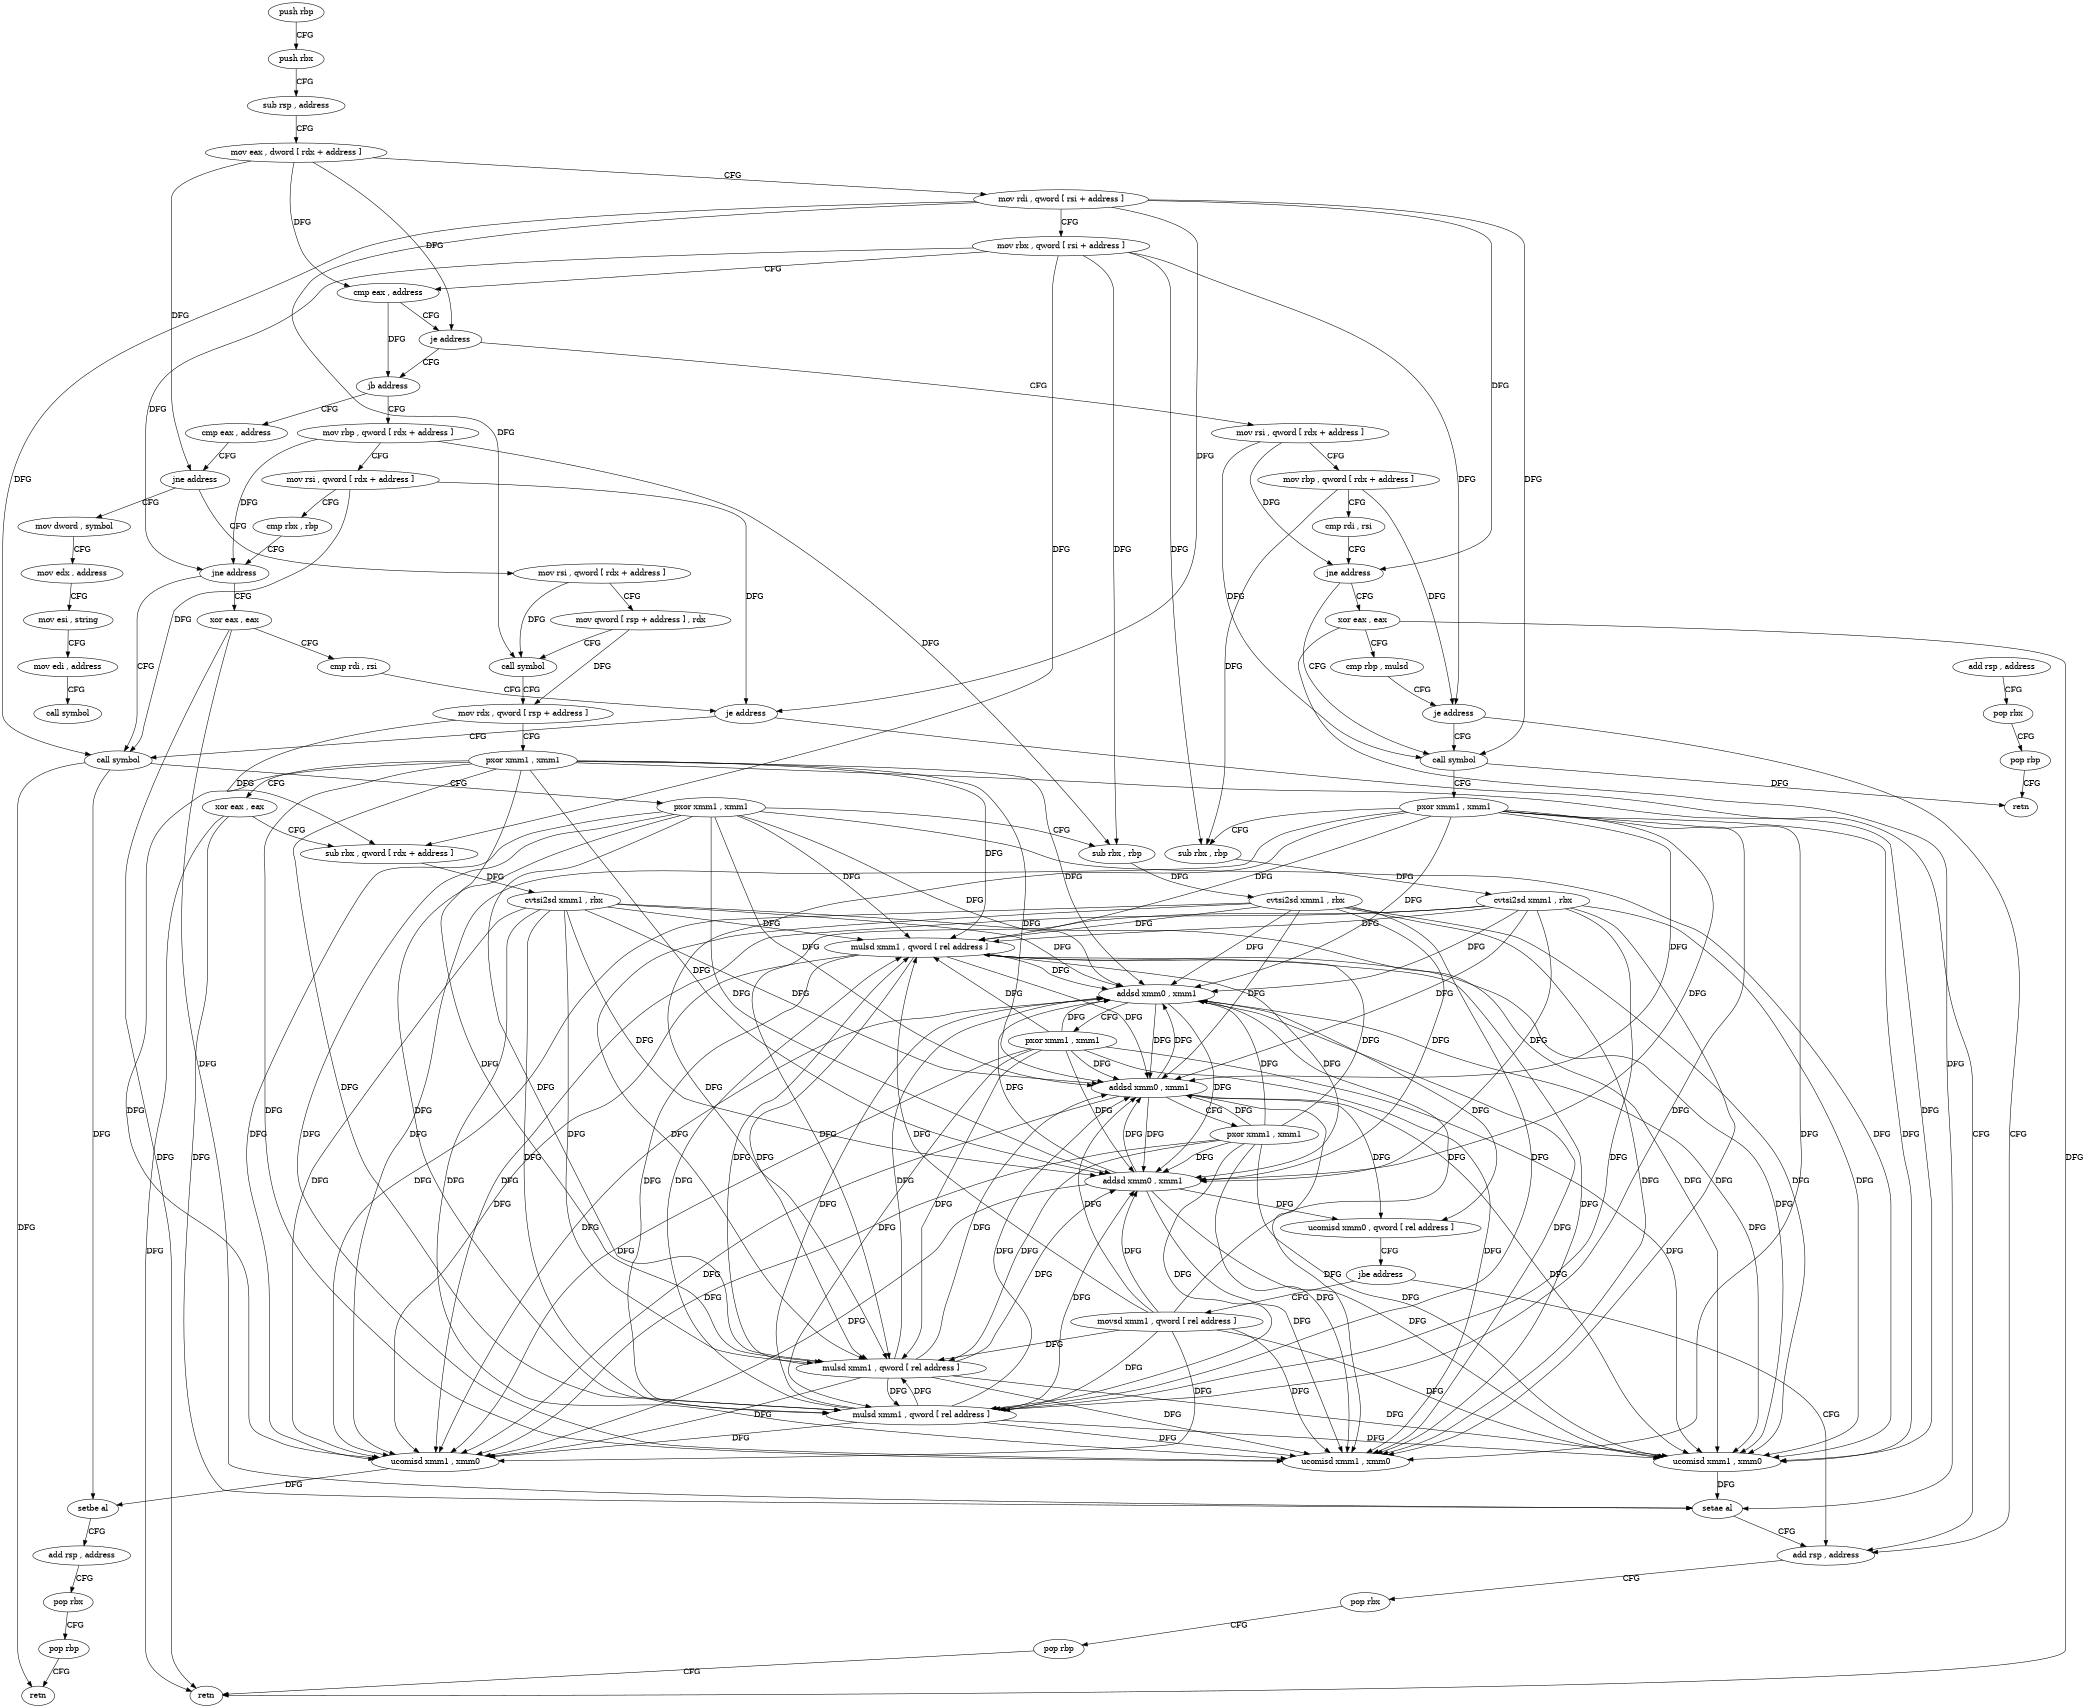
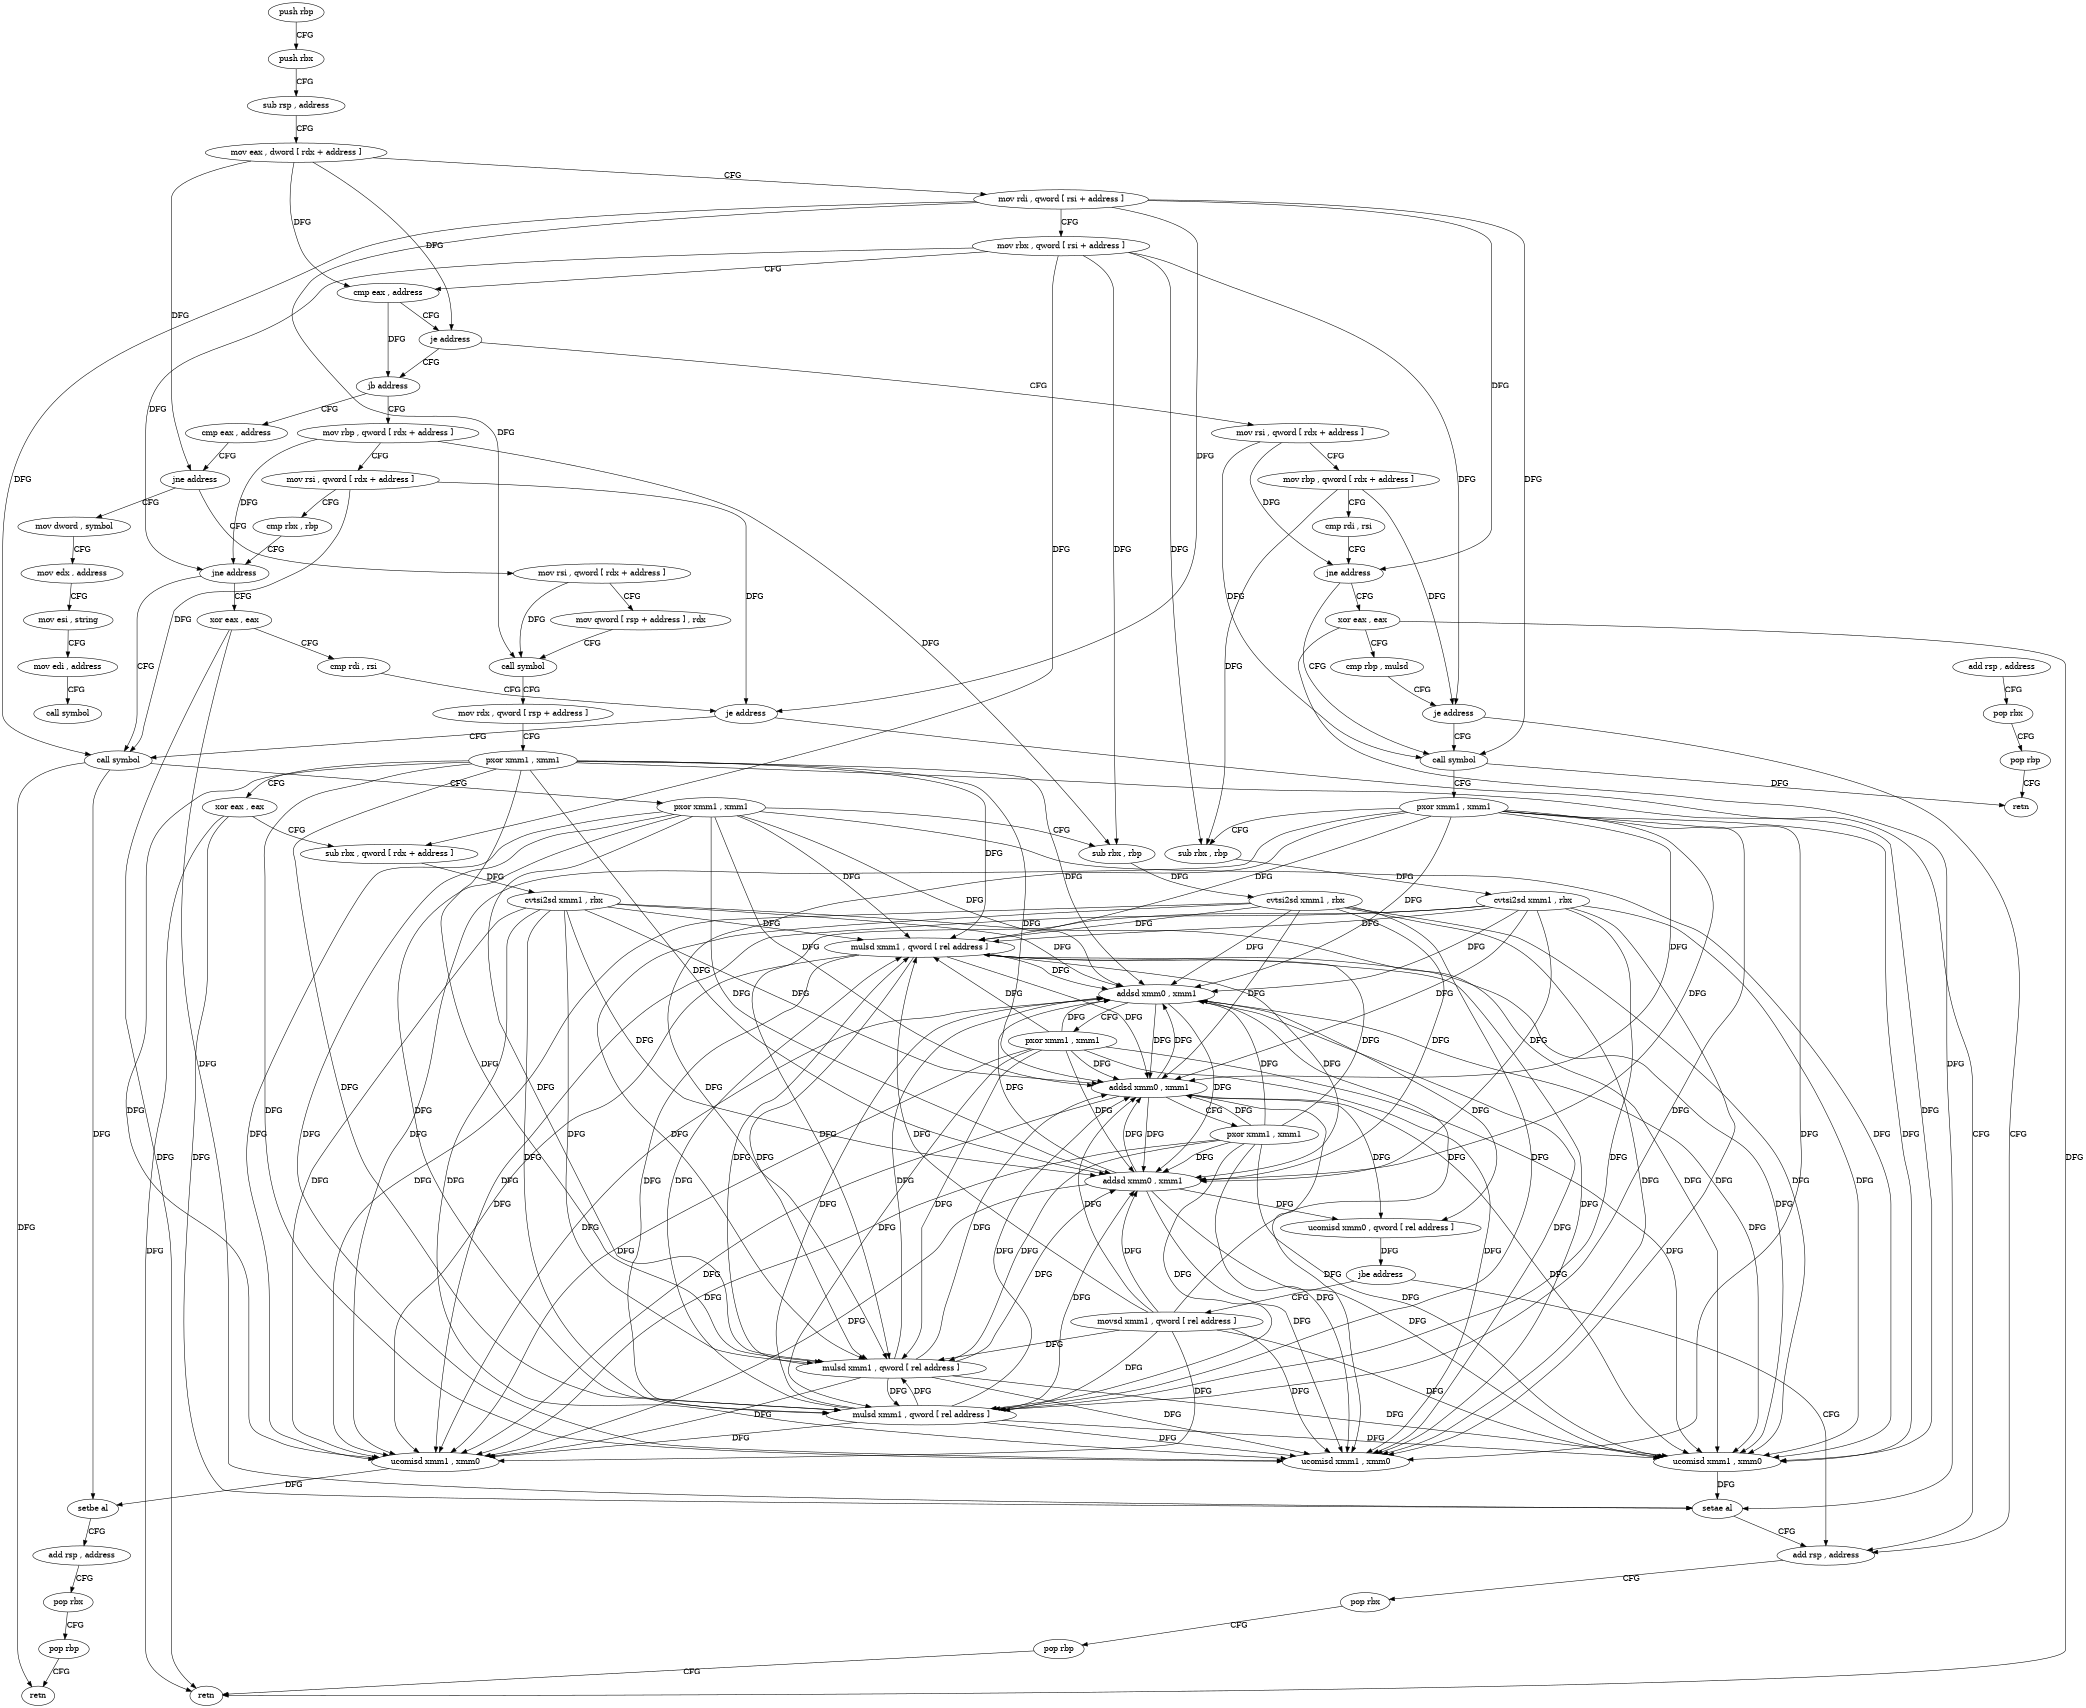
(584, 665) -> none
(261, 763) -> none
(1390, 1252) -> (1390, 1252)
